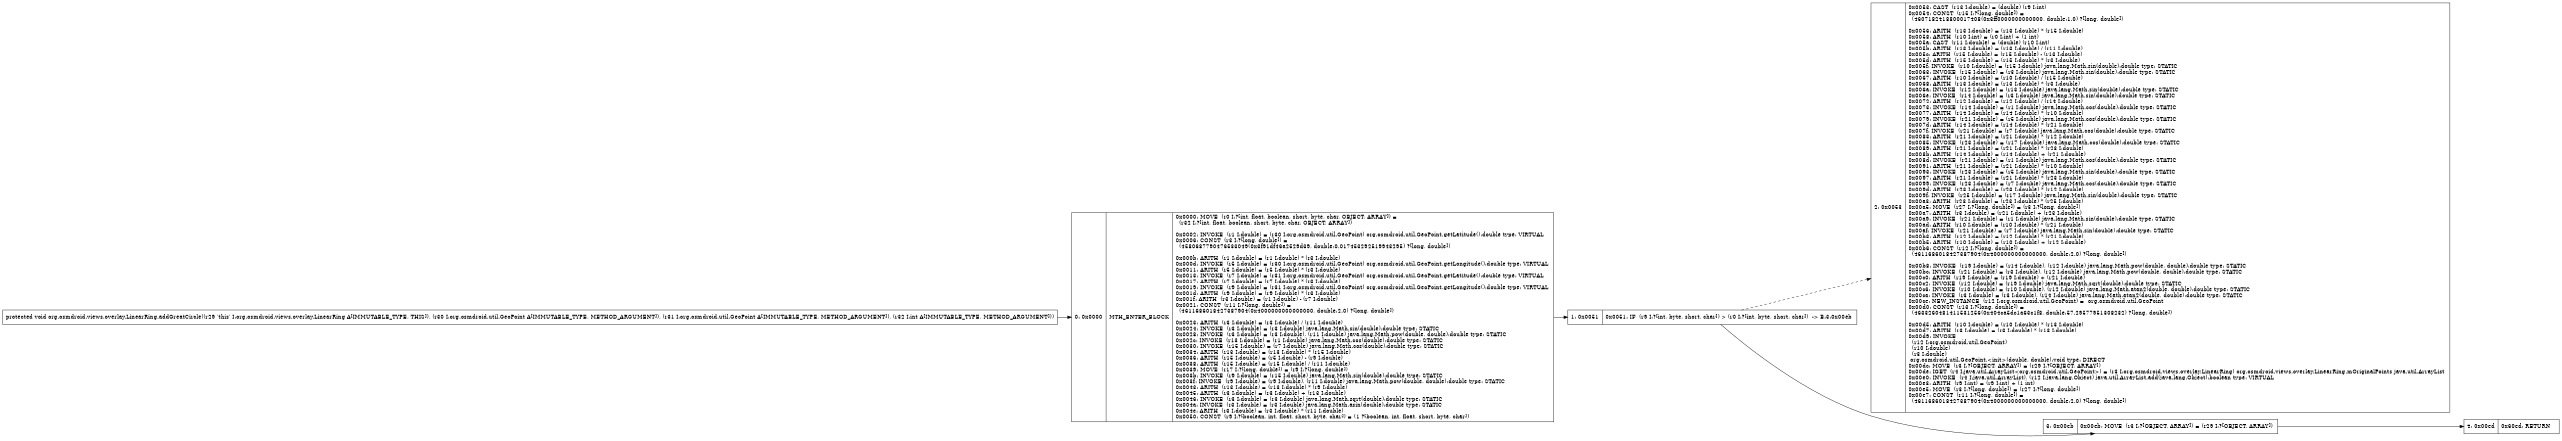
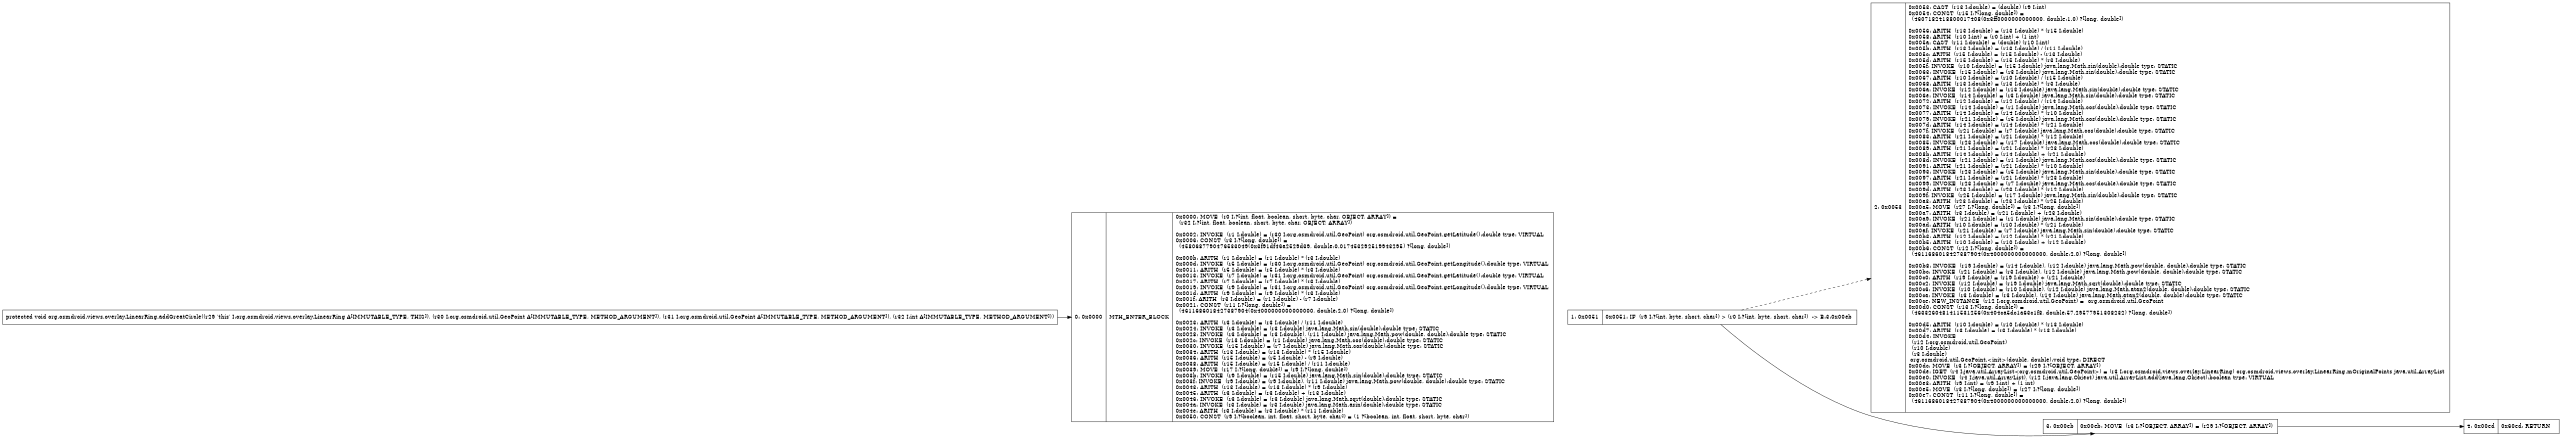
(1559, 317) -> none
(1934, 337) -> (1934, 337)
